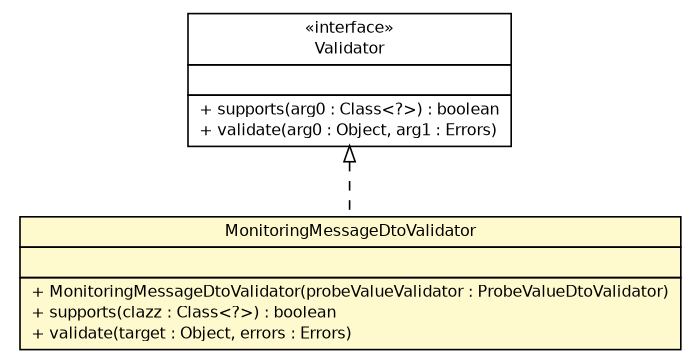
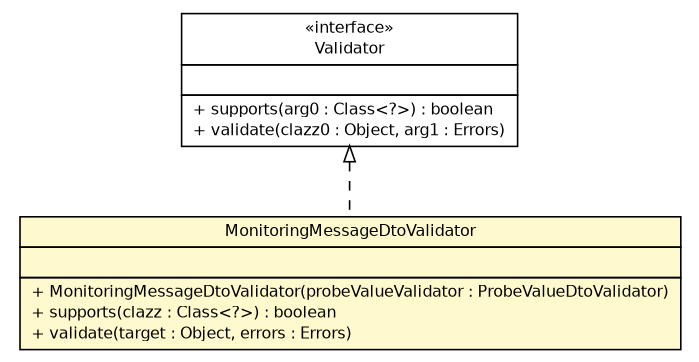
(349, 130) -> (350, 130)
